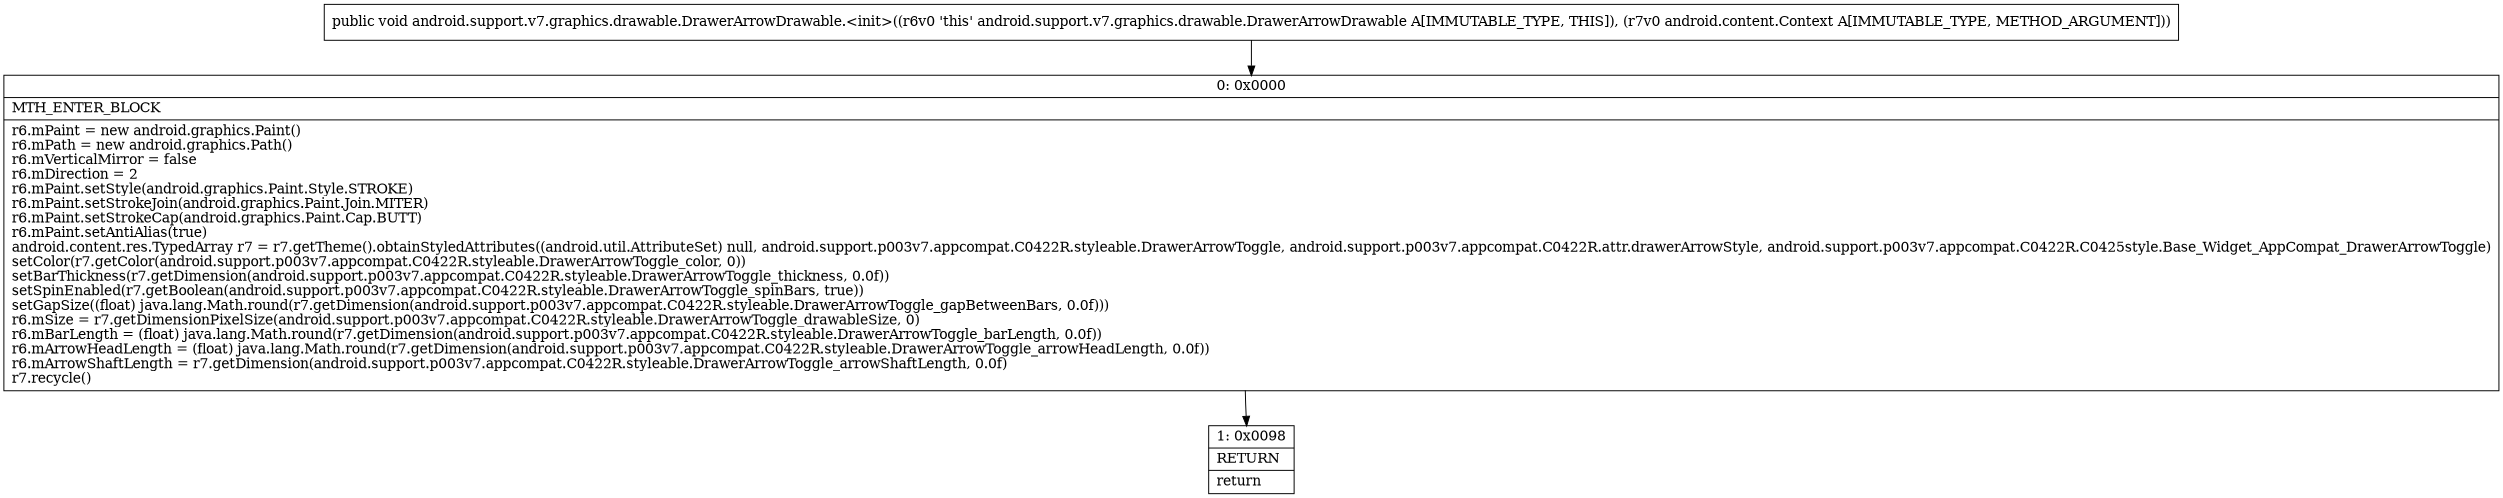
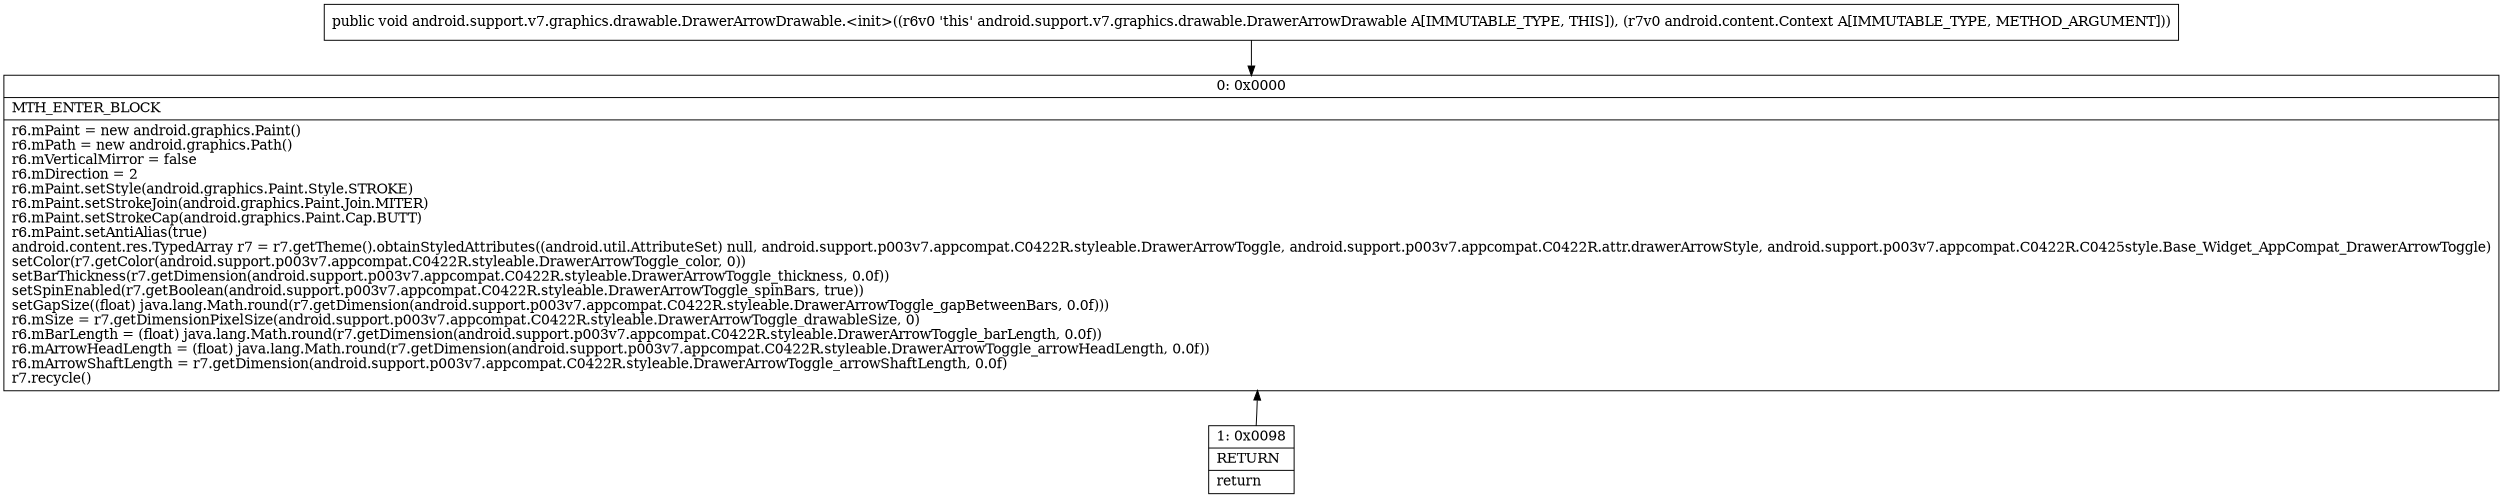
(1246, 403) -> (1257, 413)
